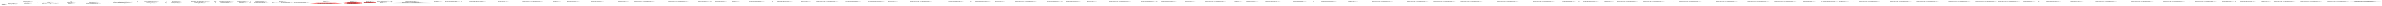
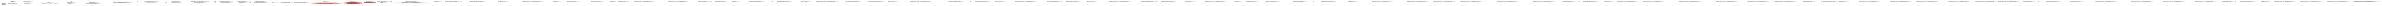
none -> (13, 2)
(283, 2) -> none
none -> (613, 2)
none -> (4, 3)
